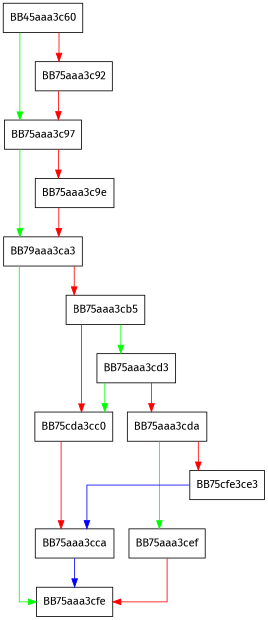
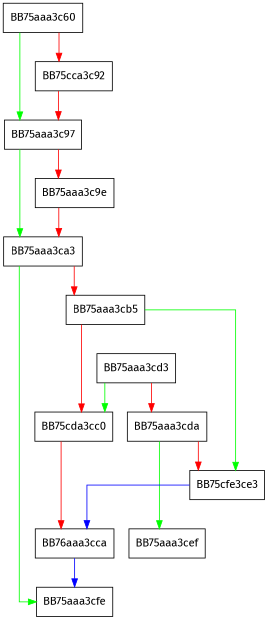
(43, 18) -> (43, 18)
(74, 76) -> (74, 76)
(43, 251) -> (43, 251)
(121, 335) -> (236, 341)
(75, 543) -> (75, 543)
(166, 602) -> none
